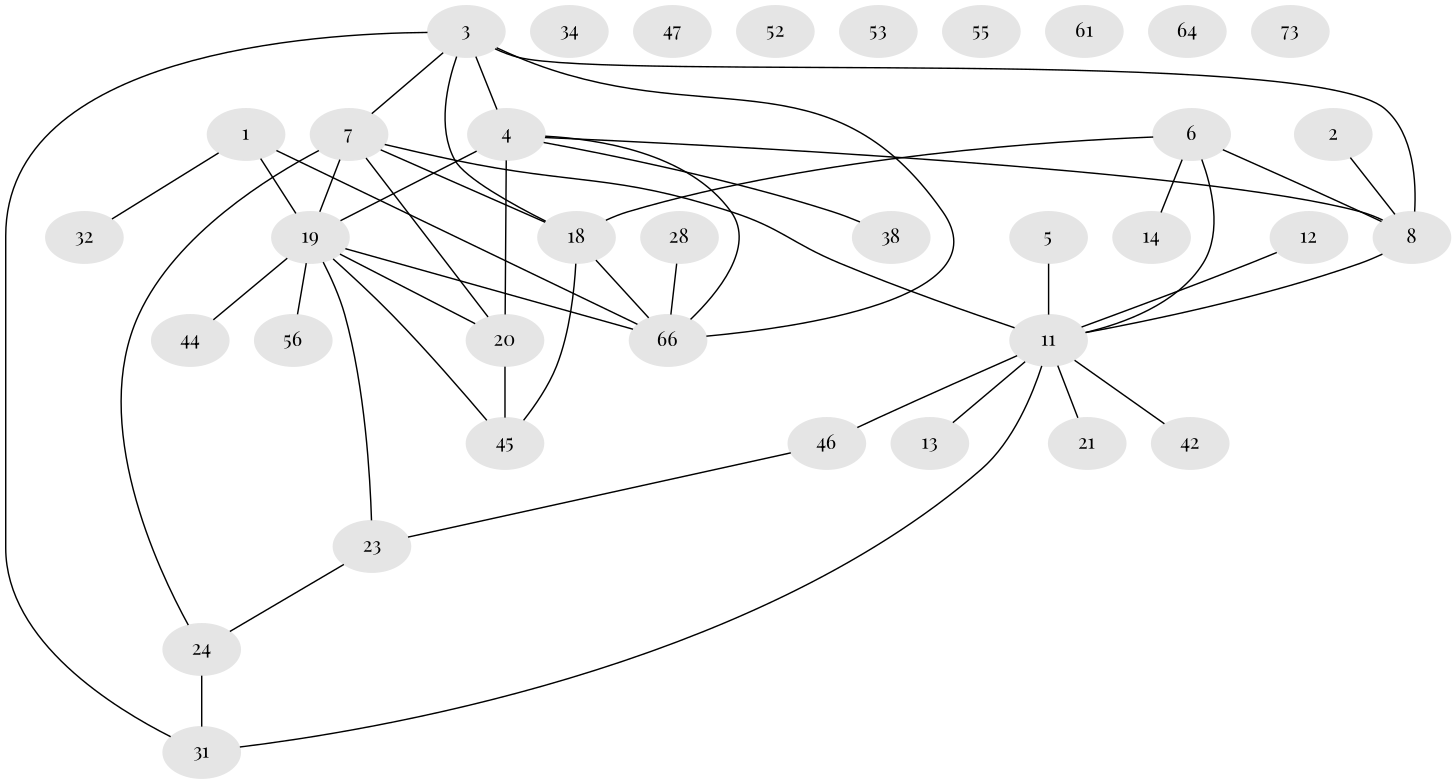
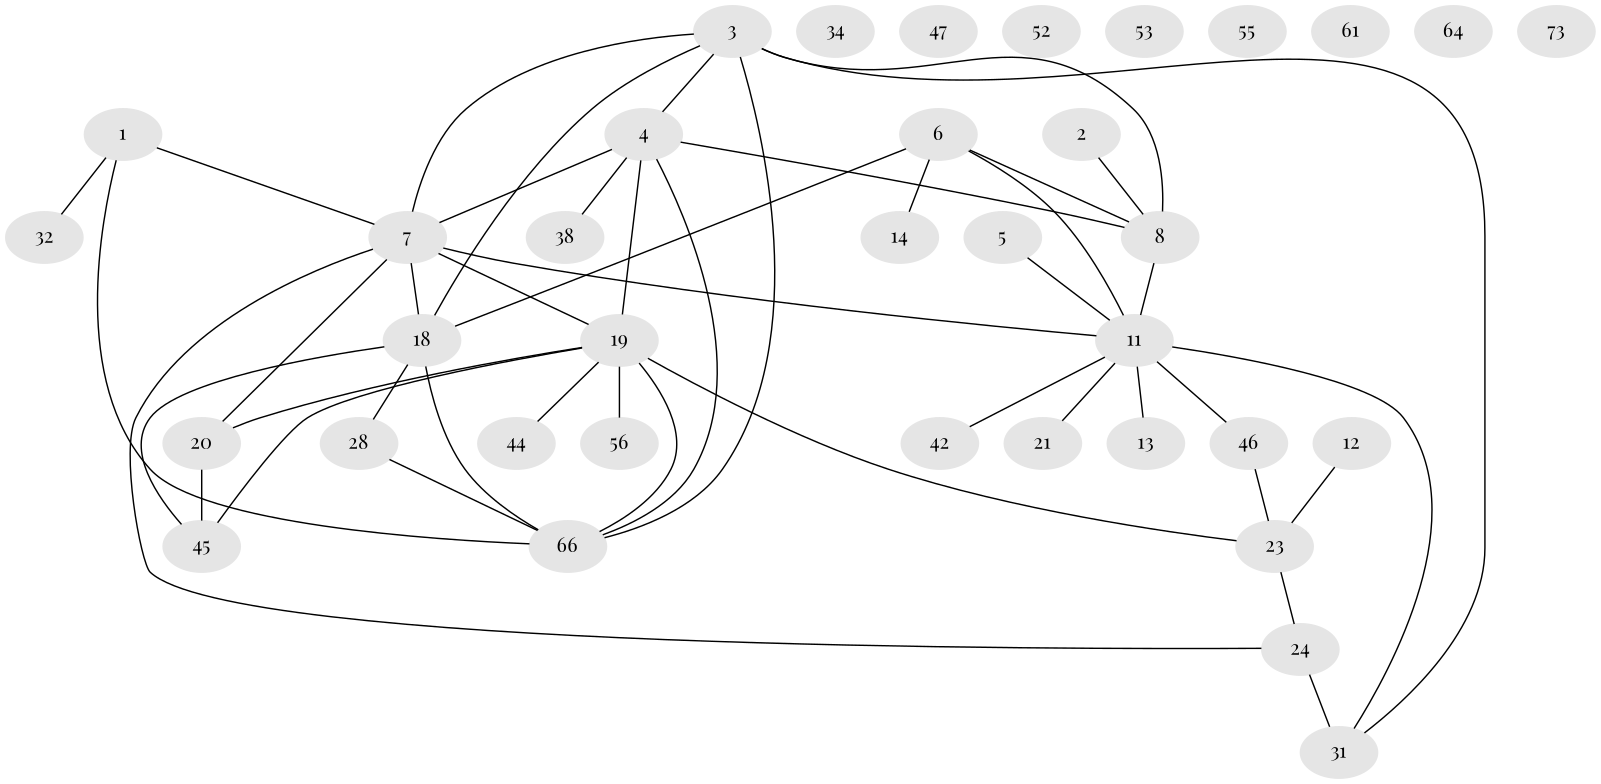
(278, 186) -> (266, 186)
(506, 237) -> (534, 182)
(1199, 283) -> (1313, 495)
none -> (386, 399)
